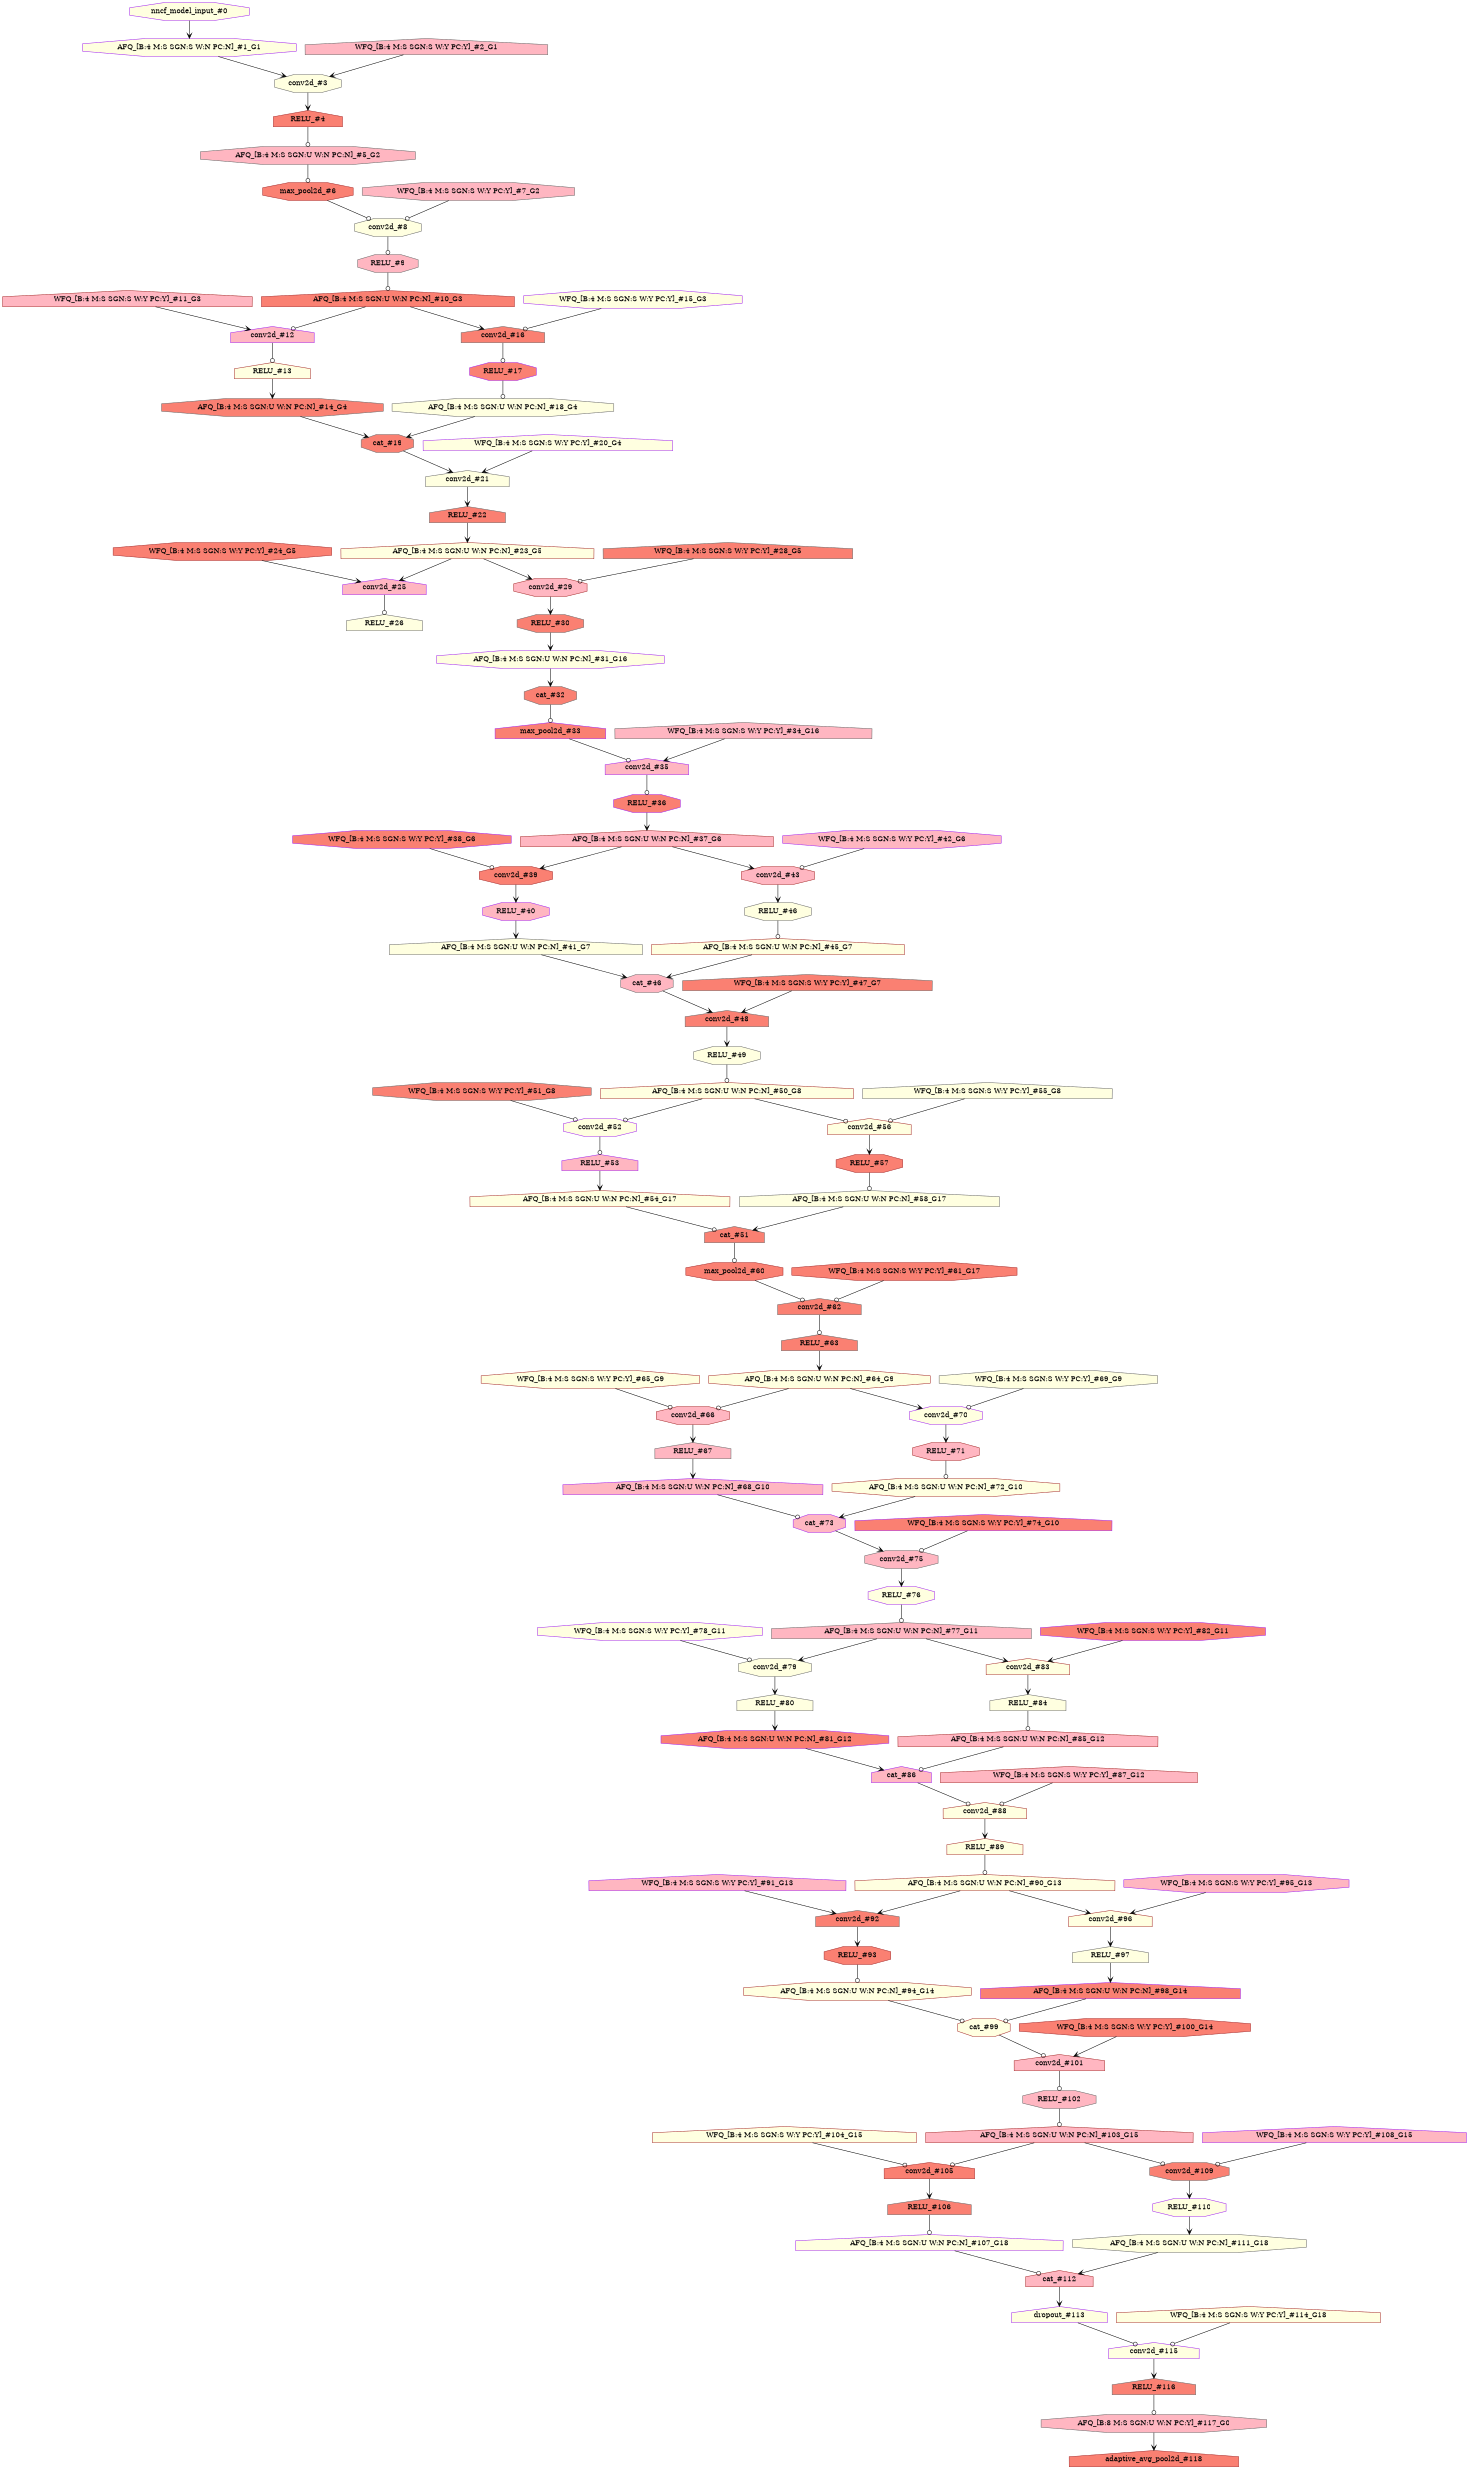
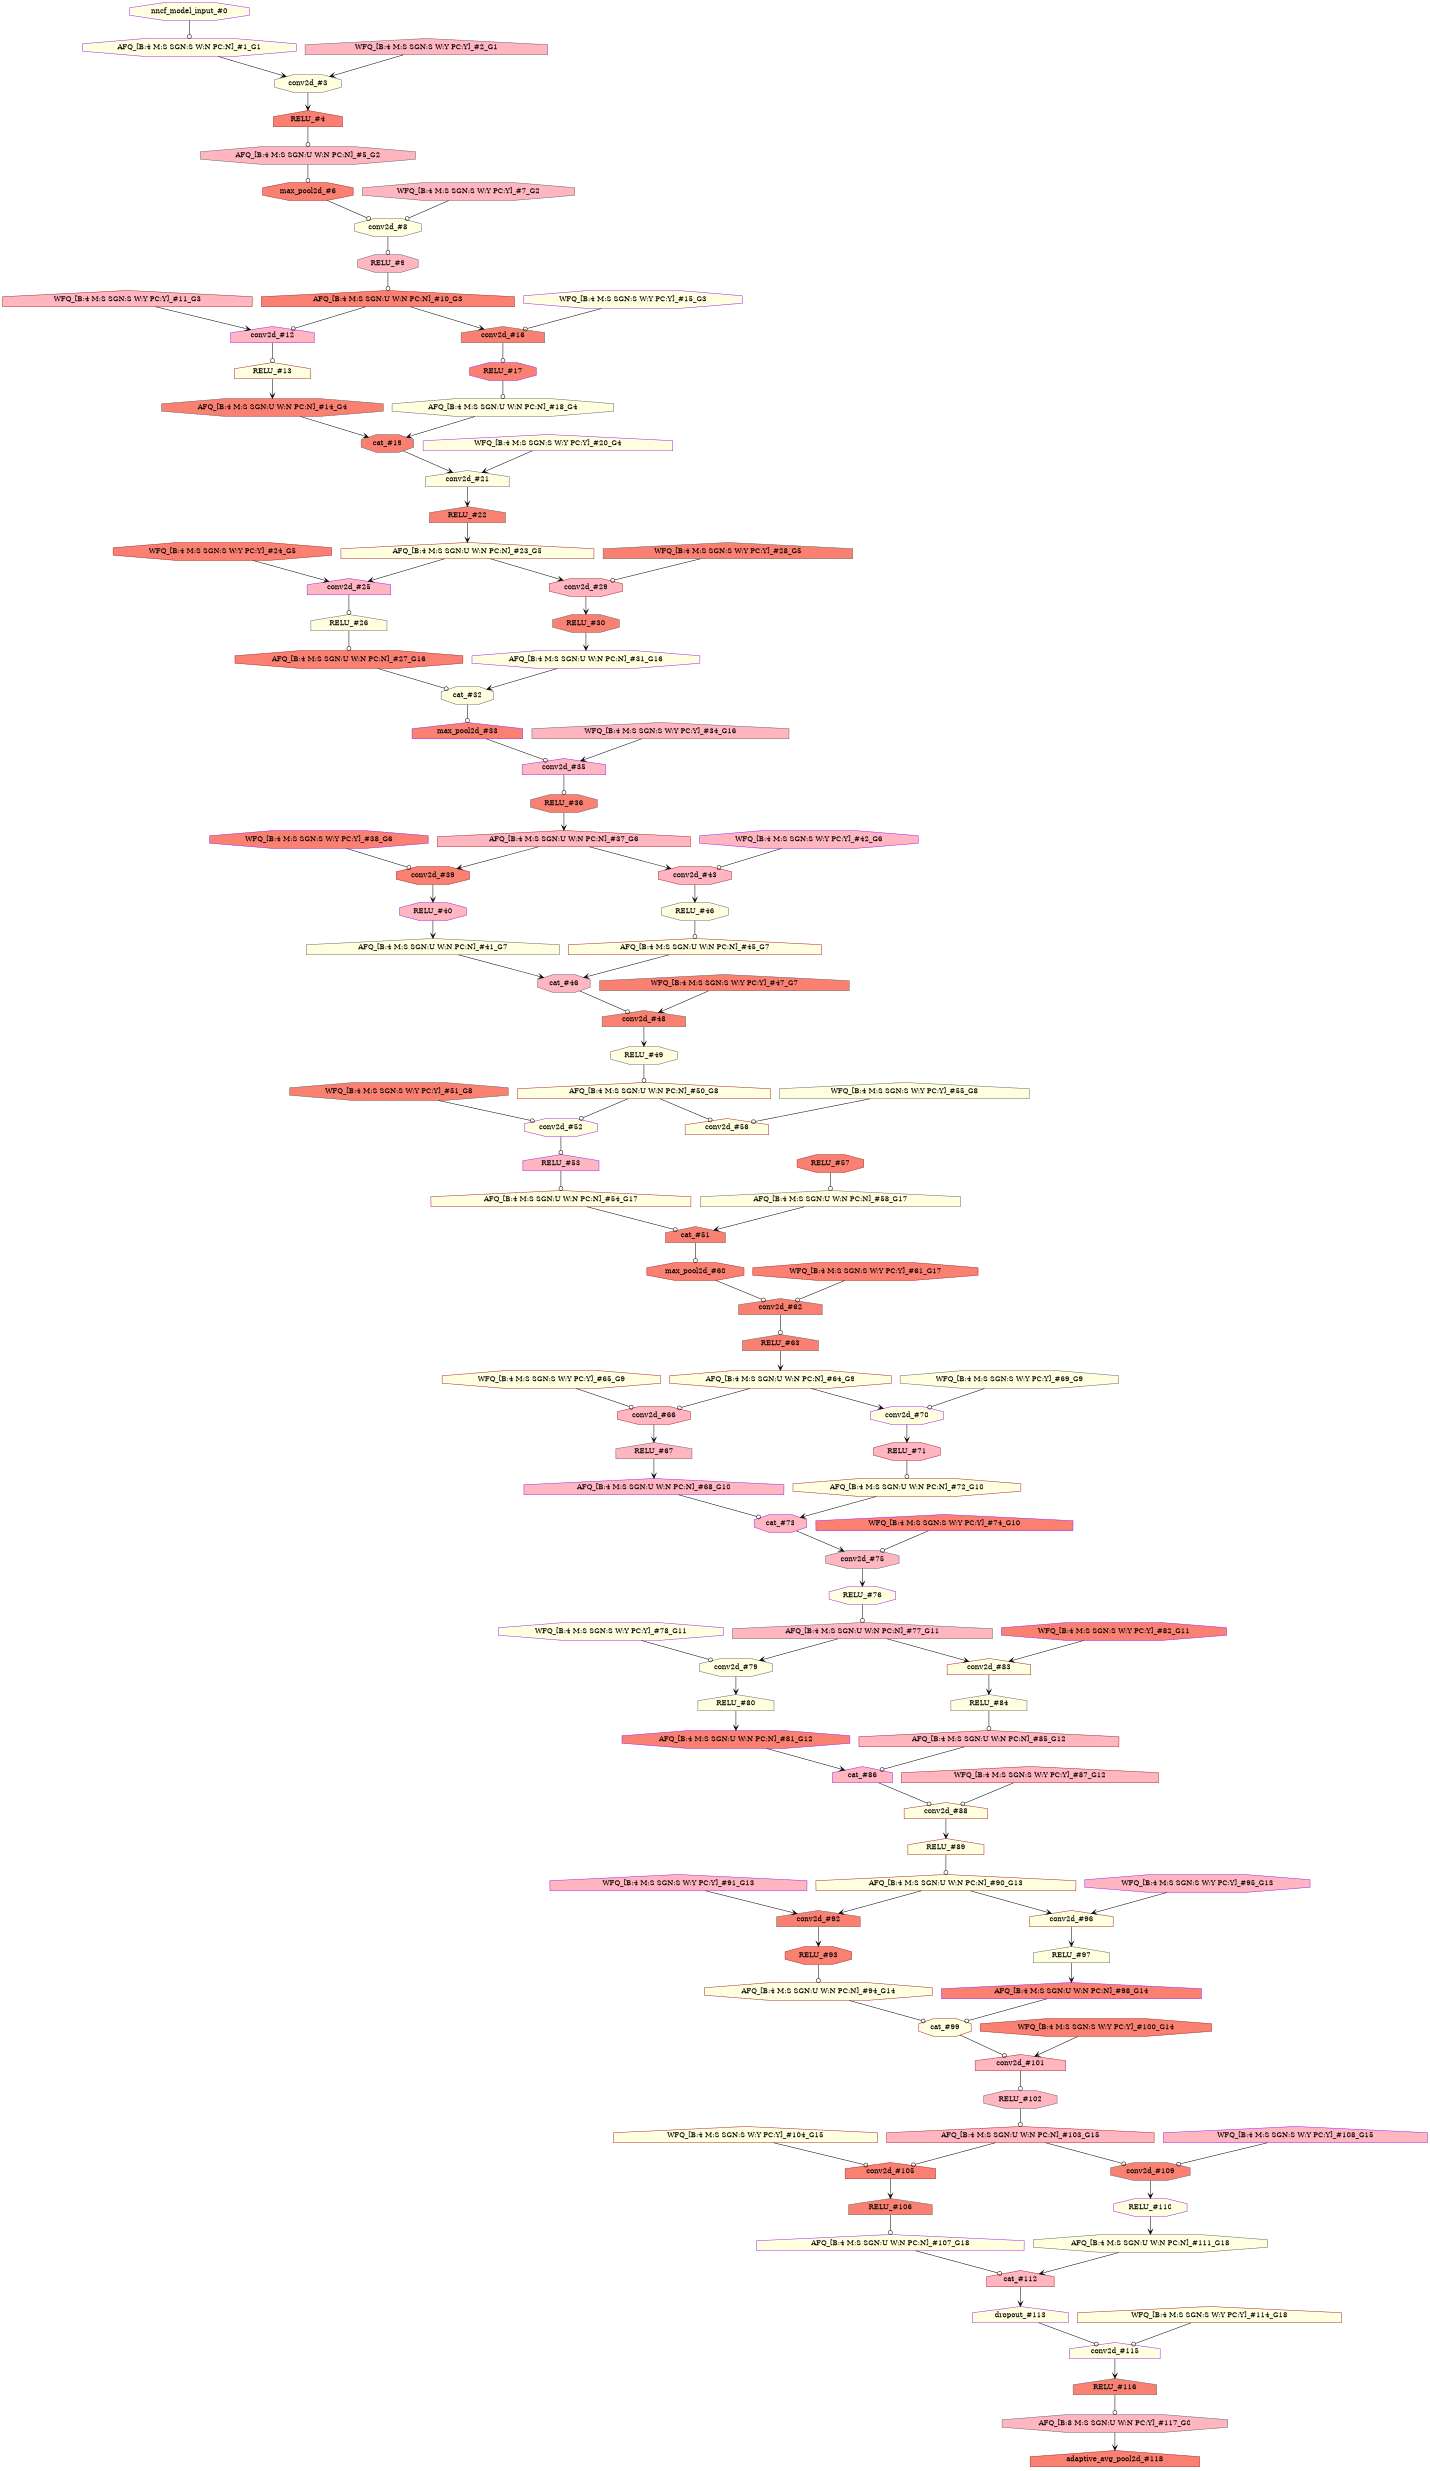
(189, 27) -> (189, 28)
none -> (349, 660)
(550, 696) -> (467, 696)
(647, 804) -> (564, 804)
(685, 1001) -> (603, 1001)
(869, 1142) -> none
(600, 1178) -> (561, 1179)
